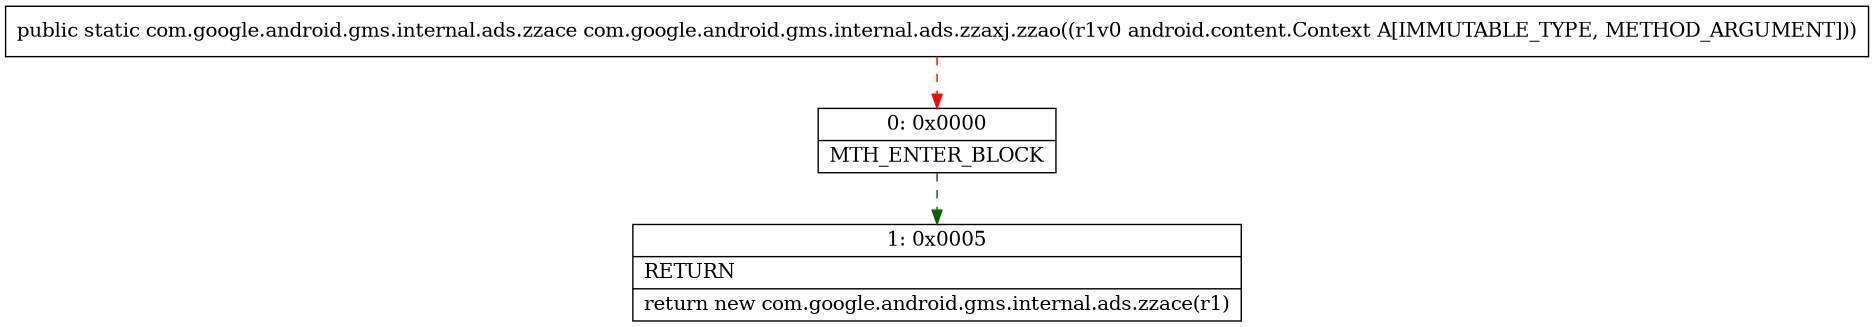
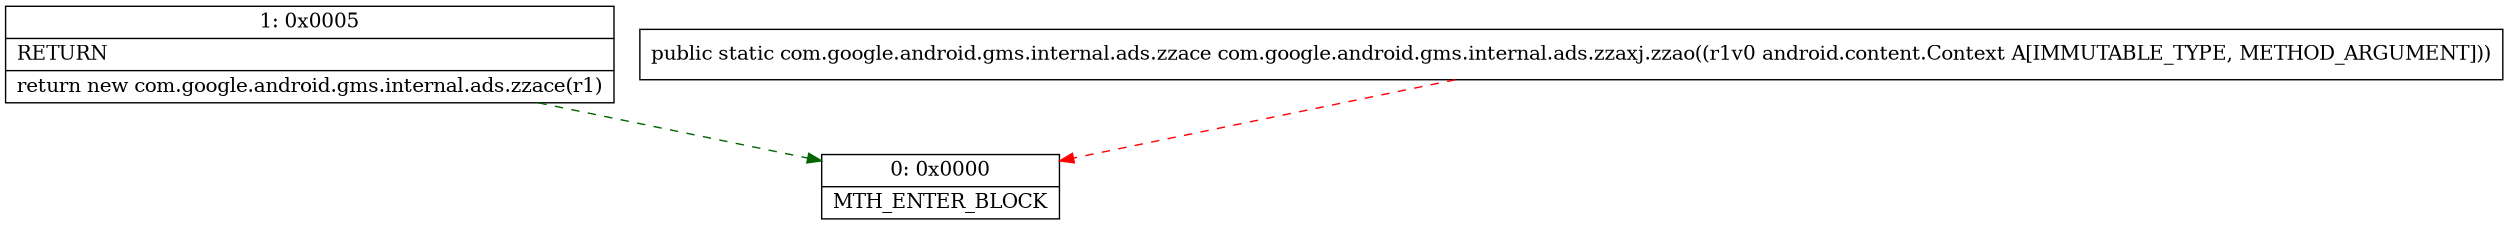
(937, 192) -> (673, 130)
